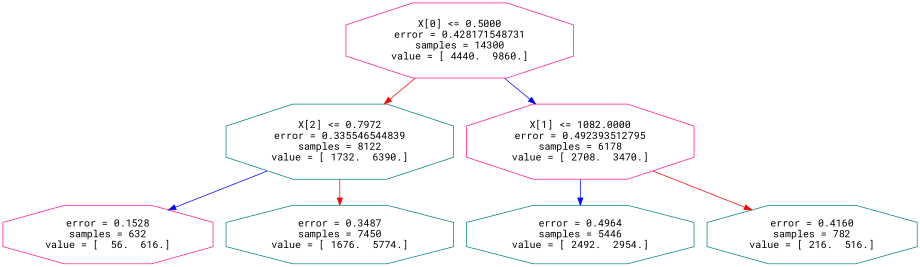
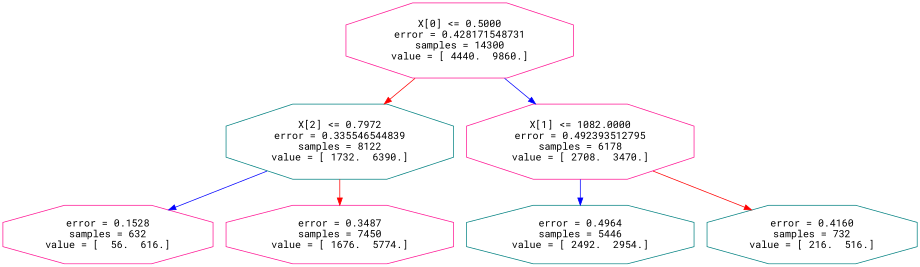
(340, 235) -> (340, 235)
(812, 235) -> (812, 235)
